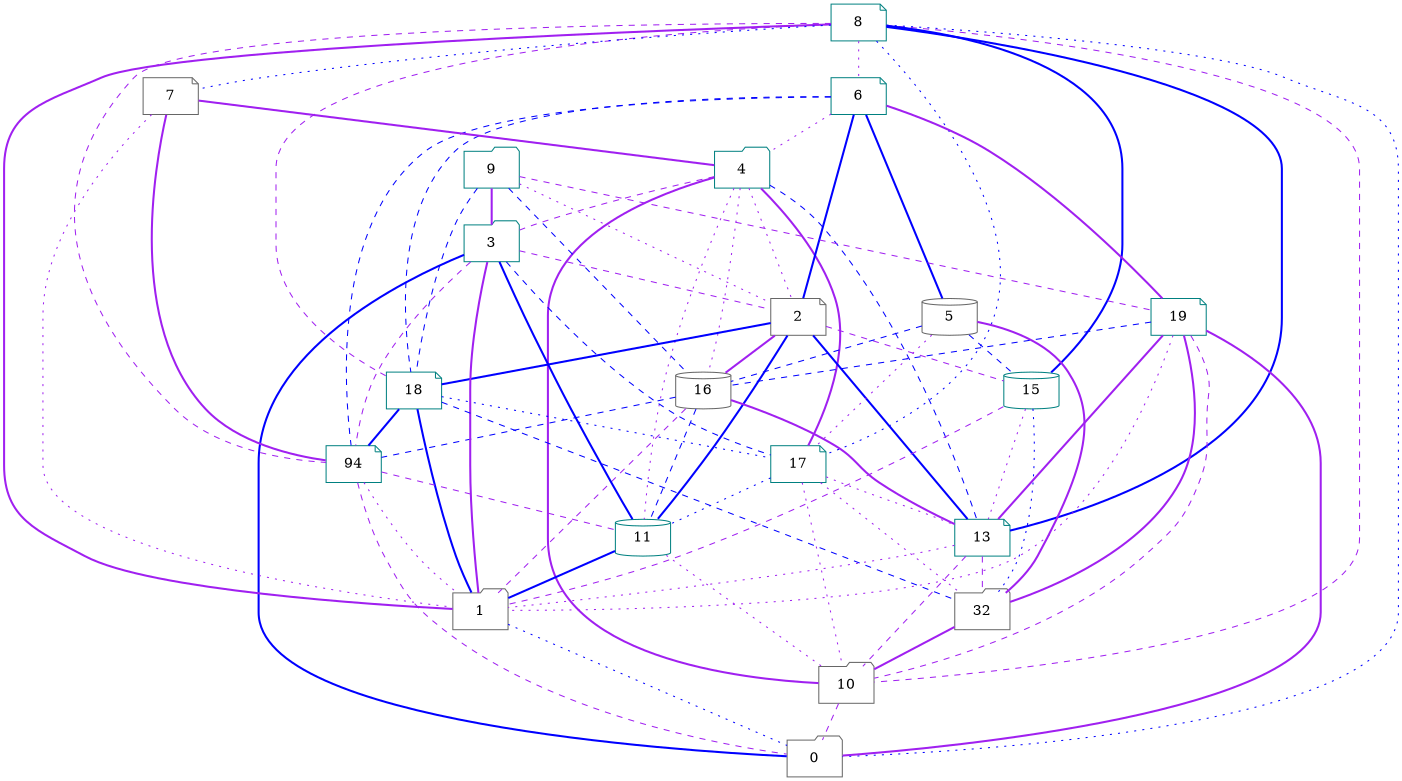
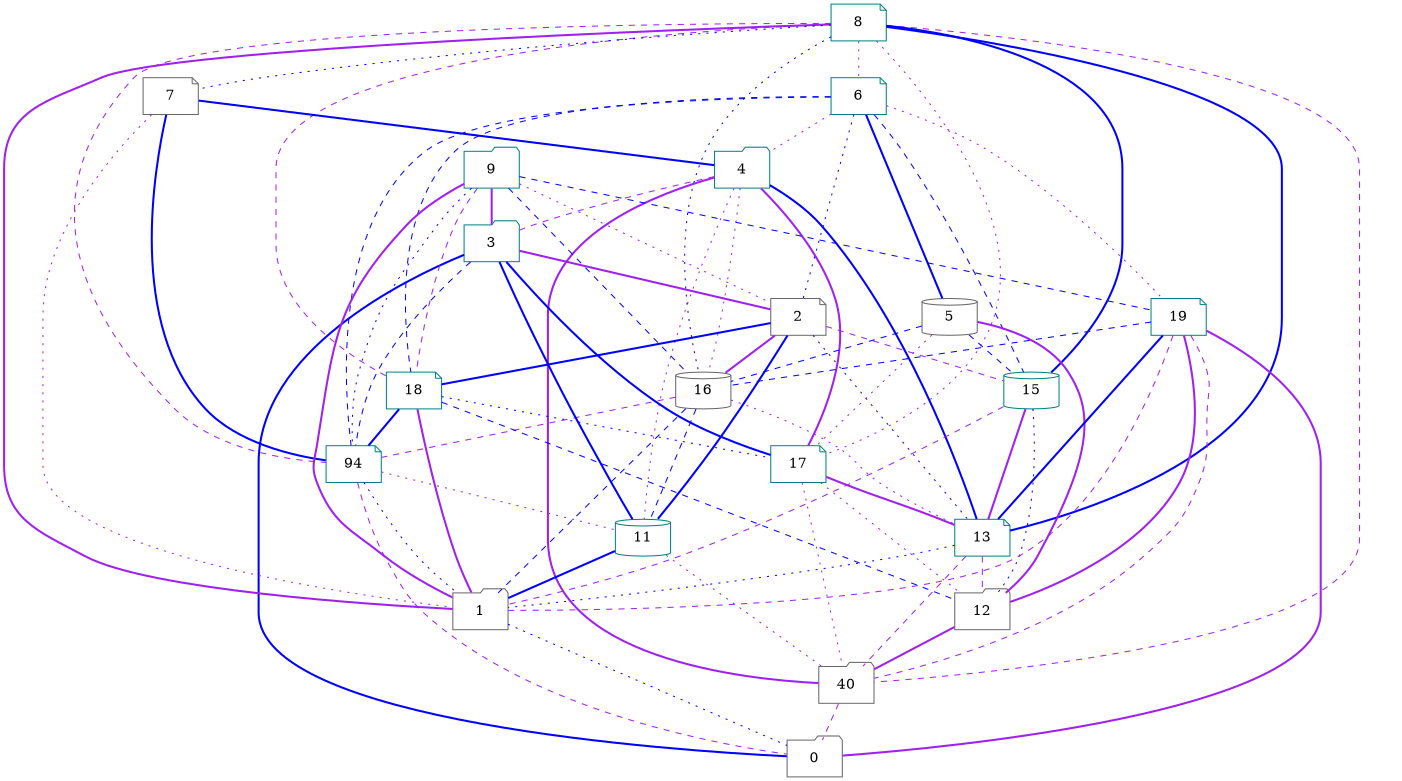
(444, 131) -> (444, 131)
(1036, 184) -> (1036, 184)
(829, 206) -> (829, 206)
none -> (956, 239)
(770, 243) -> none
(851, 247) -> (851, 247)
(999, 259) -> (999, 259)
(437, 276) -> (437, 276)
(645, 280) -> (645, 280)
none -> (384, 304)
(892, 327) -> (892, 327)
(164, 333) -> (164, 333)
(395, 343) -> (395, 343)
(625, 378) -> (625, 378)
(1398, 408) -> (703, 157)
(470, 427) -> (324, 399)
(528, 427) -> (528, 427)
(894, 432) -> (894, 432)
(1076, 432) -> (1076, 432)
(847, 454) -> (847, 454)
(1007, 464) -> (1007, 464)
(498, 501) -> (498, 501)
(592, 501) -> (592, 501)
(721, 501) -> none
(890, 501) -> (890, 501)
(439, 502) -> (439, 502)
(405, 542) -> (405, 542)
(732, 581) -> (732, 581)
(903, 588) -> (903, 588)
(982, 611) -> (982, 611)
(846, 685) -> (846, 685)
